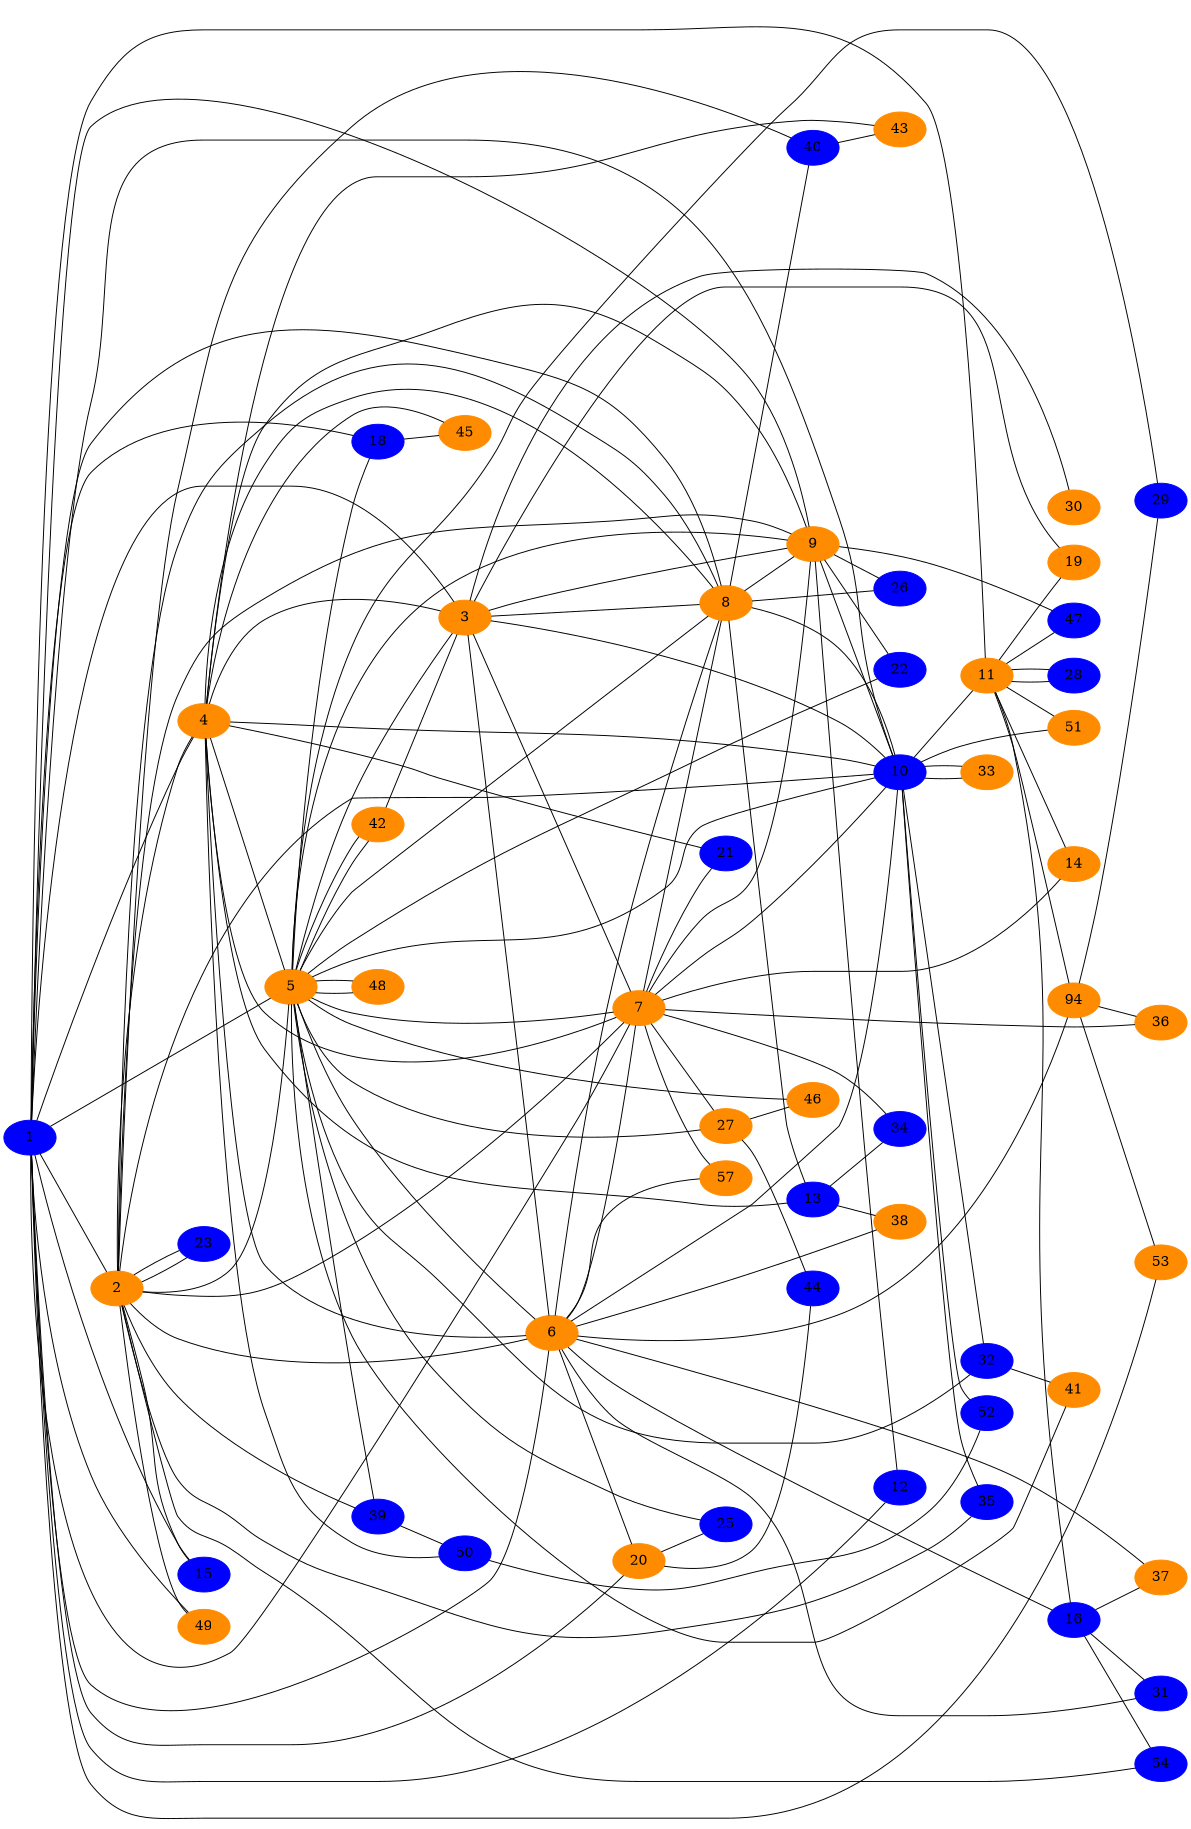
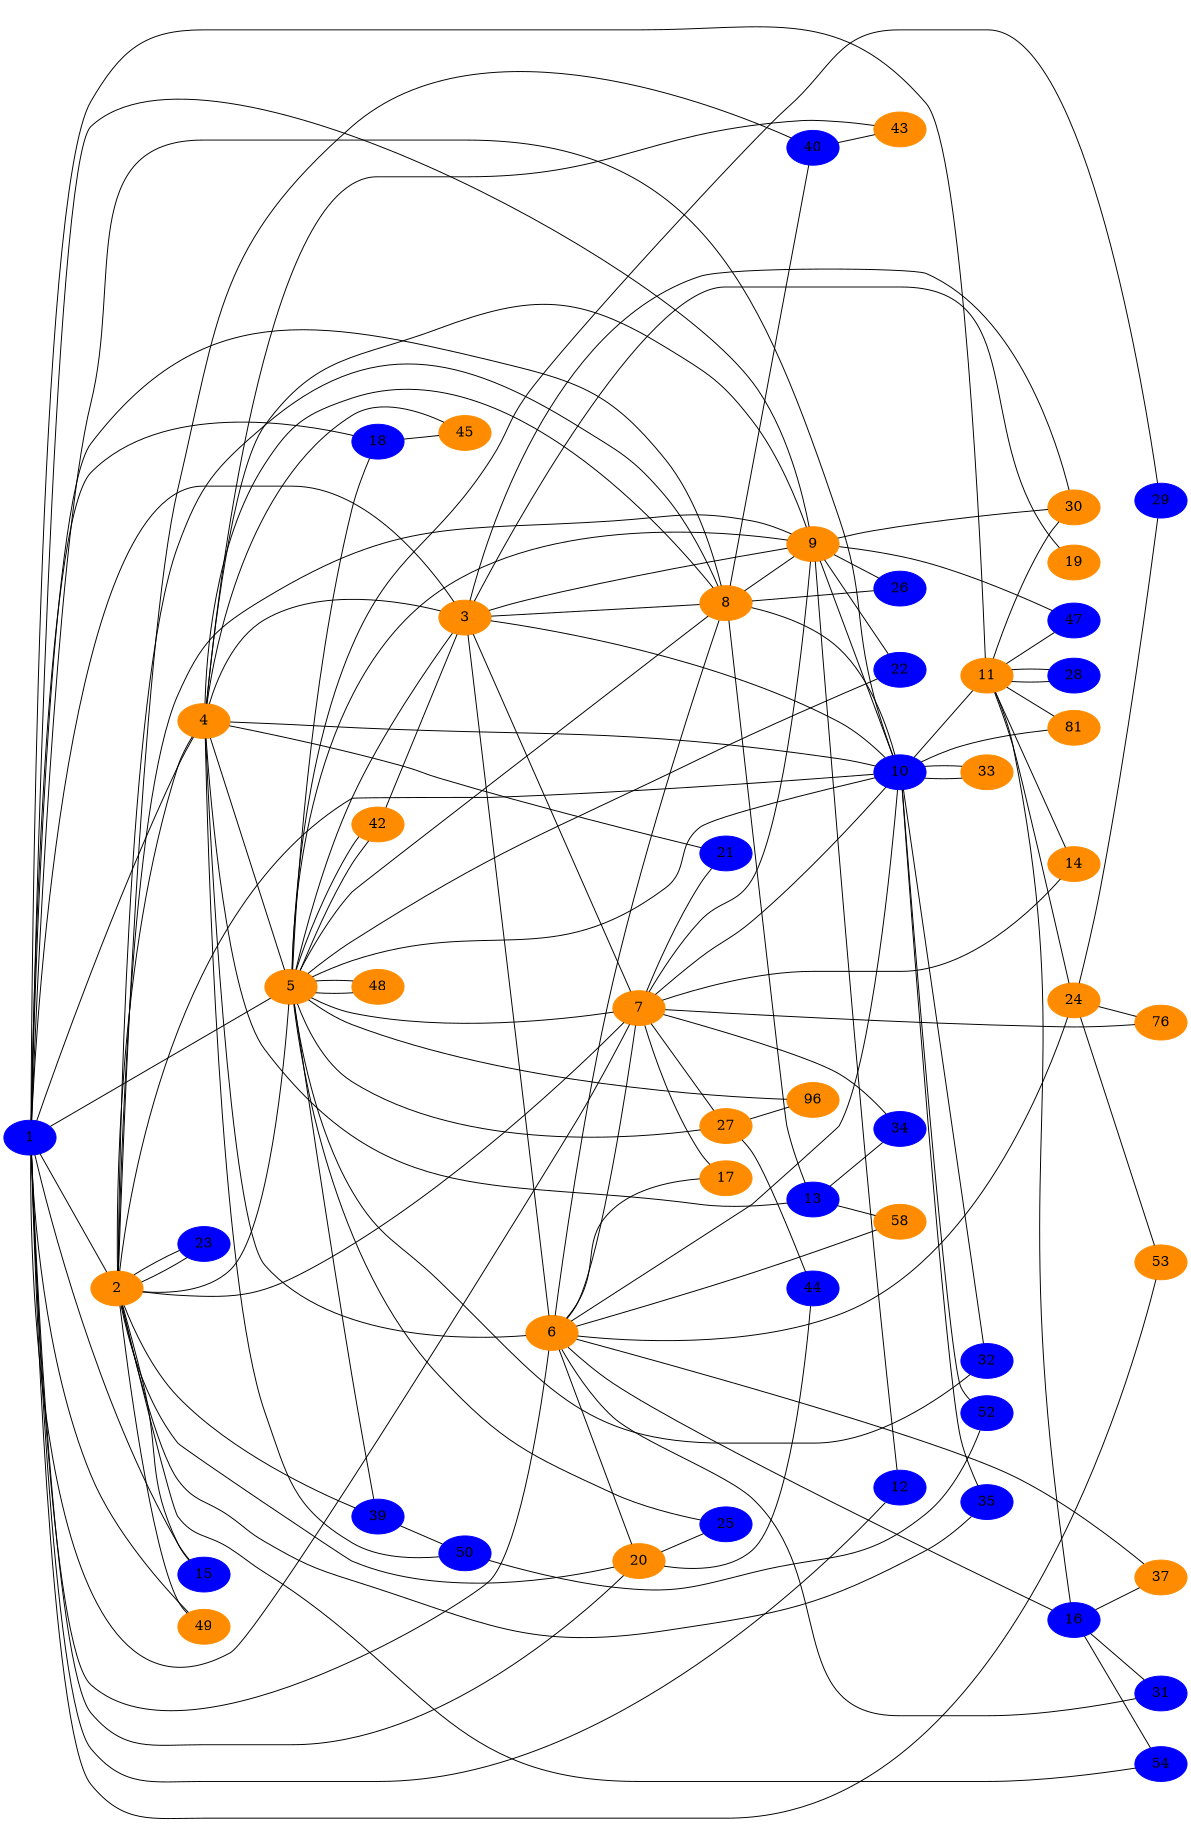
none -> (942, 521)
(1030, 619) -> (1021, 588)
(1074, 728) -> (1074, 728)
(682, 806) -> none
(1074, 1000) -> (1074, 1000)
(273, 1018) -> none
(1161, 1023) -> (1161, 1023)
(813, 1100) -> (813, 1100)
(396, 1177) -> none
(726, 1178) -> (726, 1178)
(900, 1222) -> (900, 1222)
(322, 1363) -> (300, 1527)
(1074, 1390) -> none
